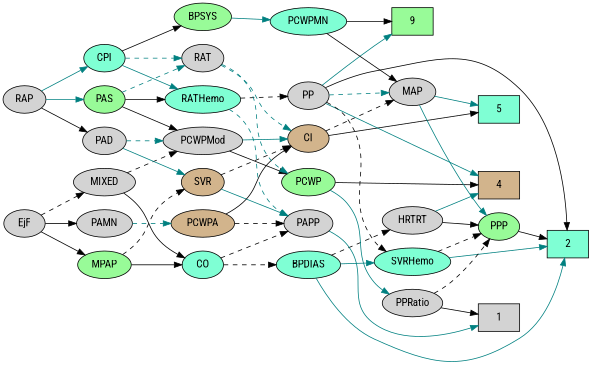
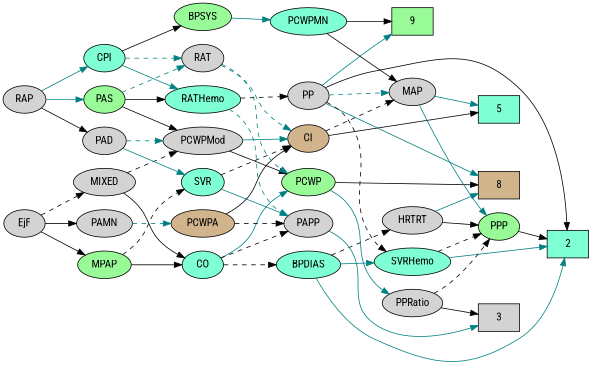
(203, 182) -> (203, 182)
(499, 185) -> (499, 185)
none -> (254, 229)
(499, 318) -> (499, 318)
